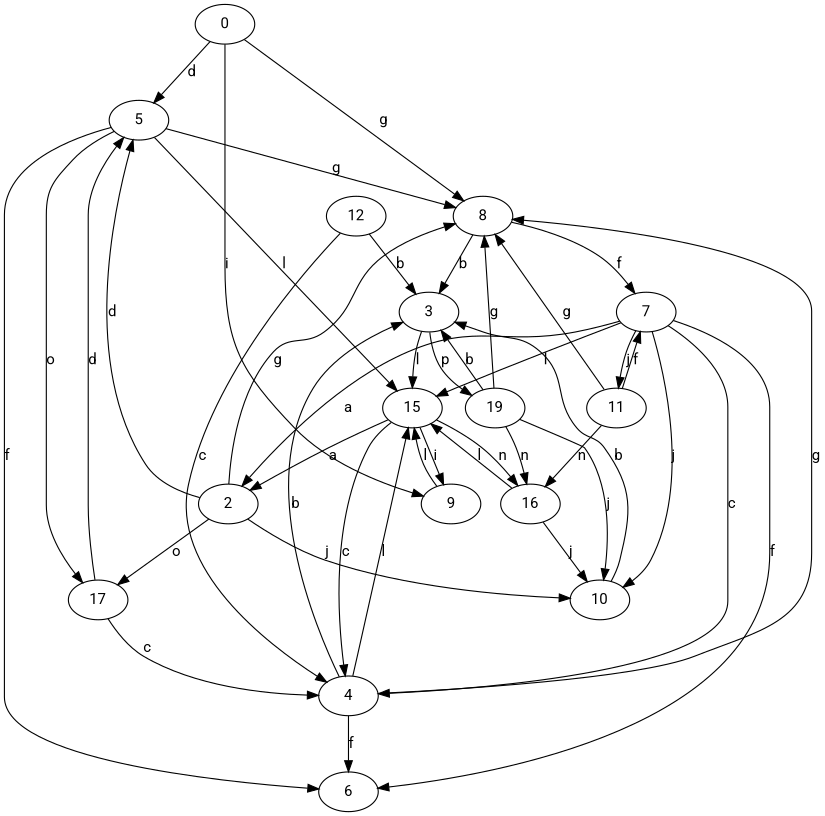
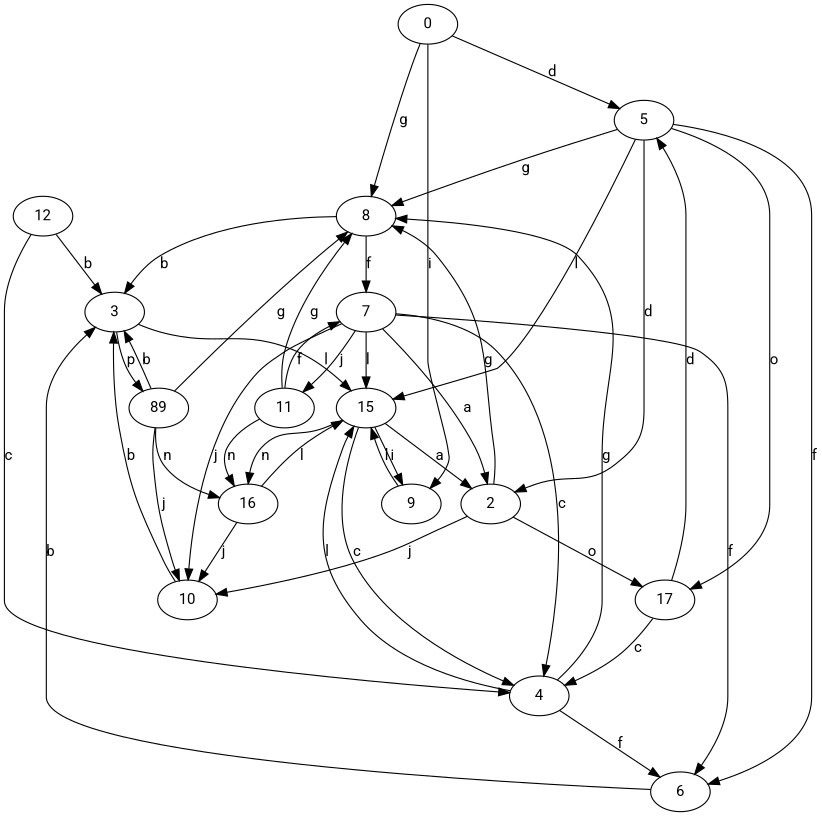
(108, 342) -> (644, 355)
(495, 408) -> (159, 408)
(289, 484) -> (156, 743)
